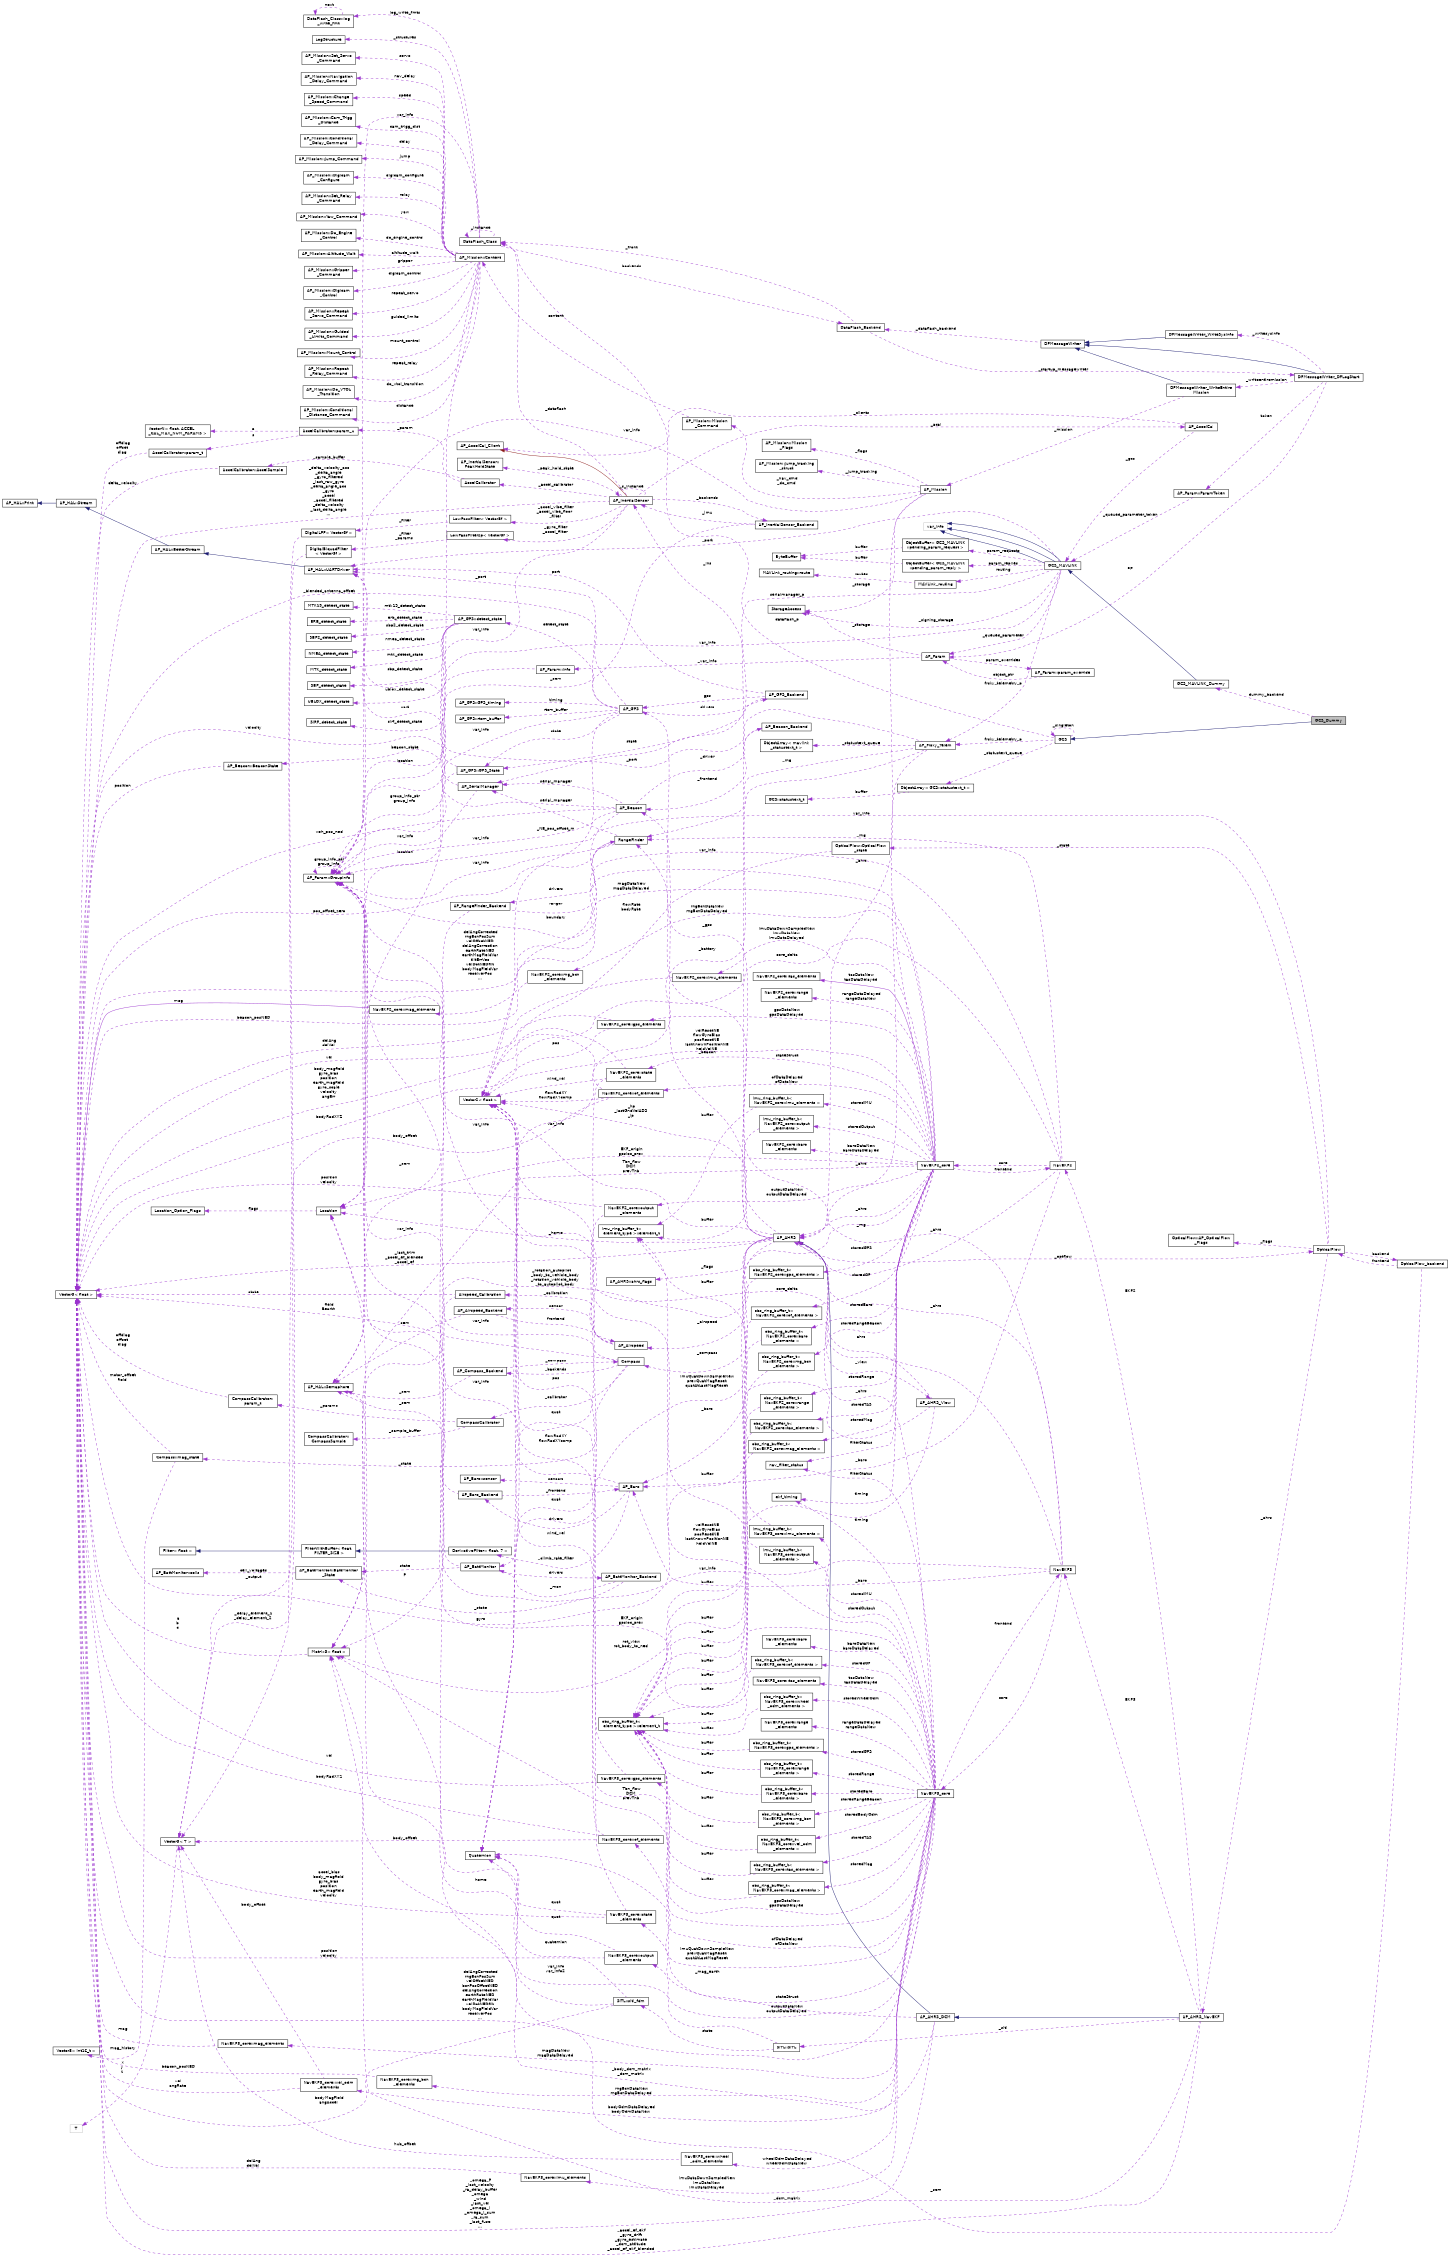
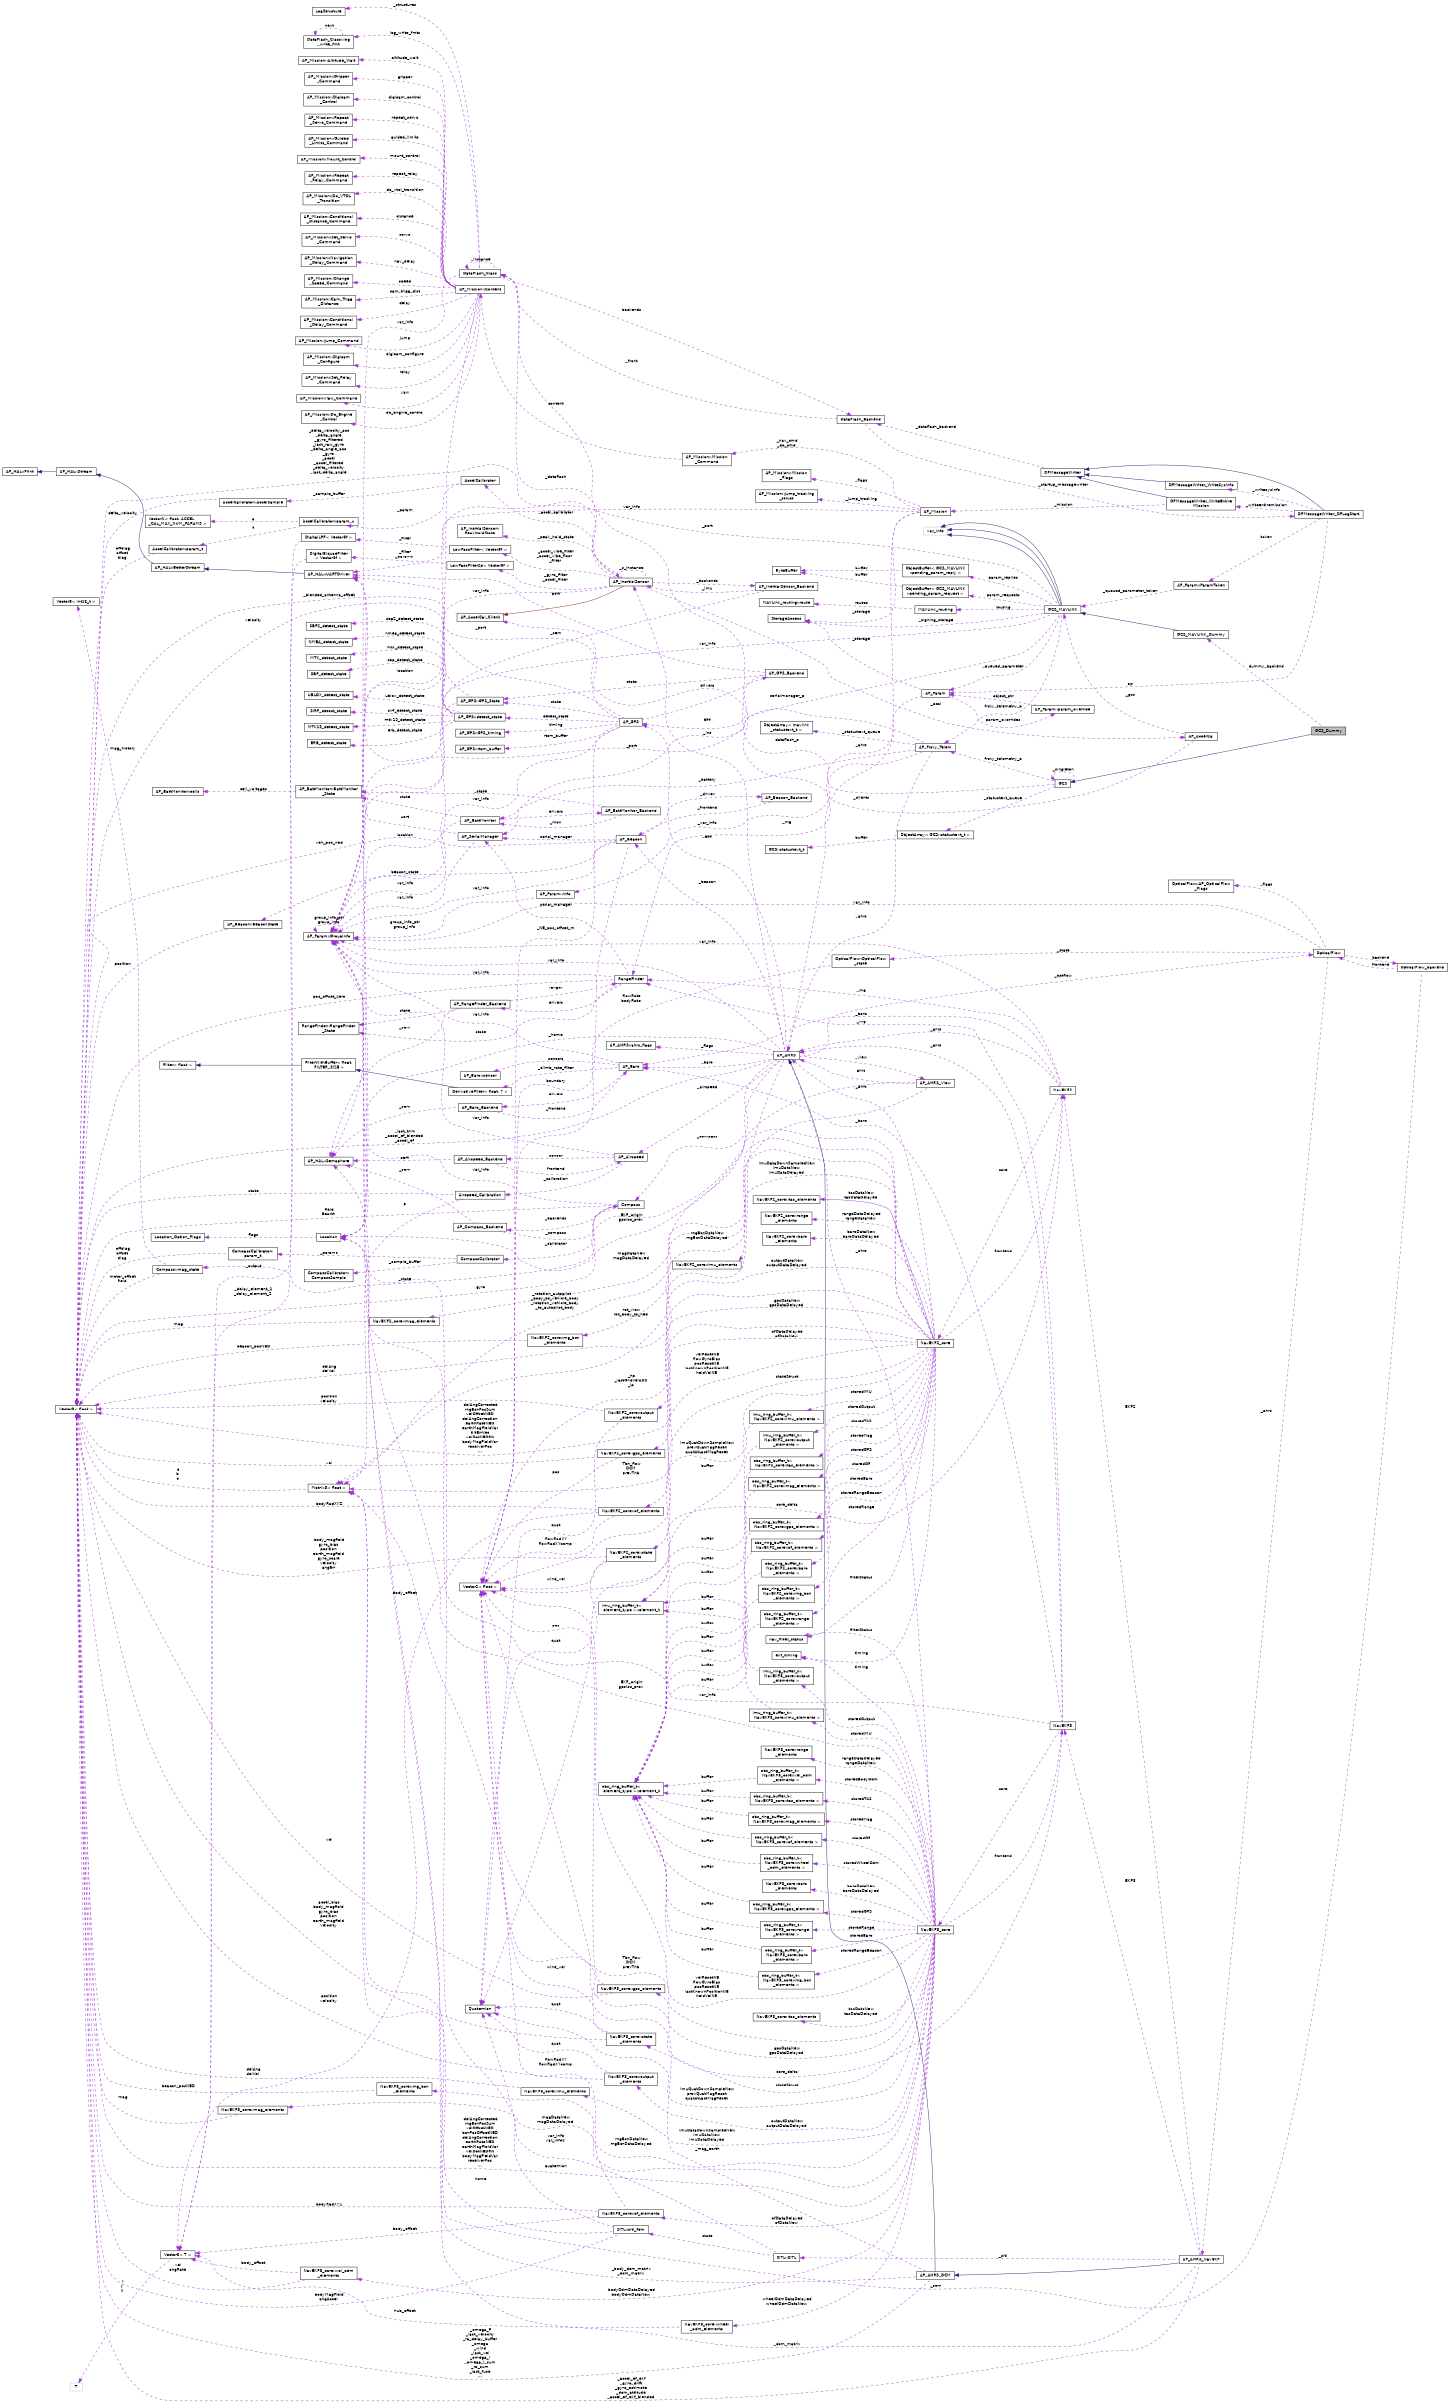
(105, 1019) -> (203, 1327)
none -> (329, 1029)
